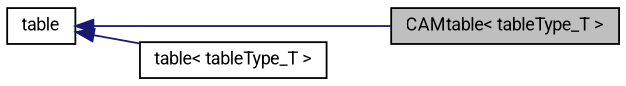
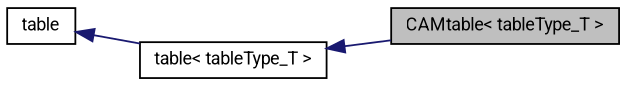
(242, 26) -> (368, 43)
